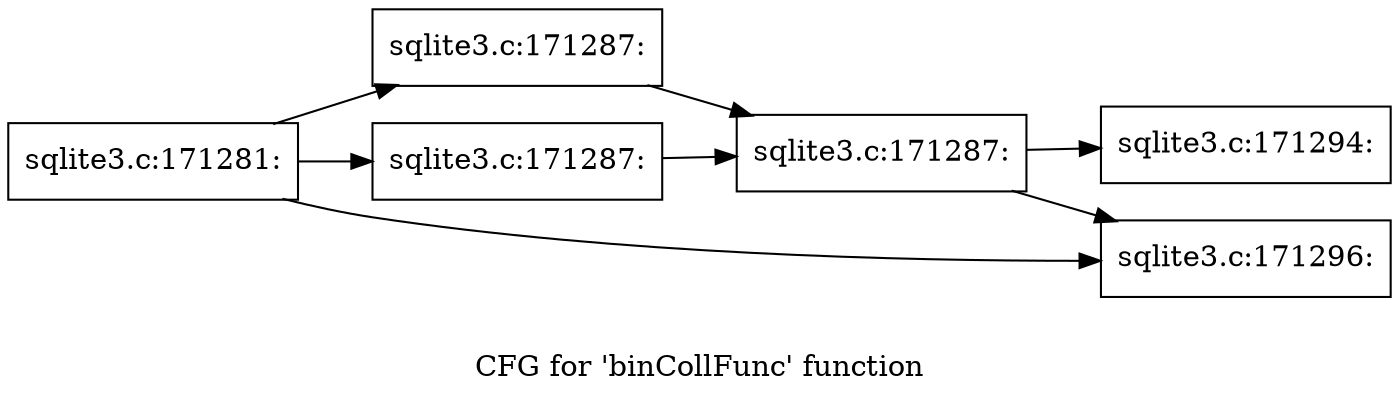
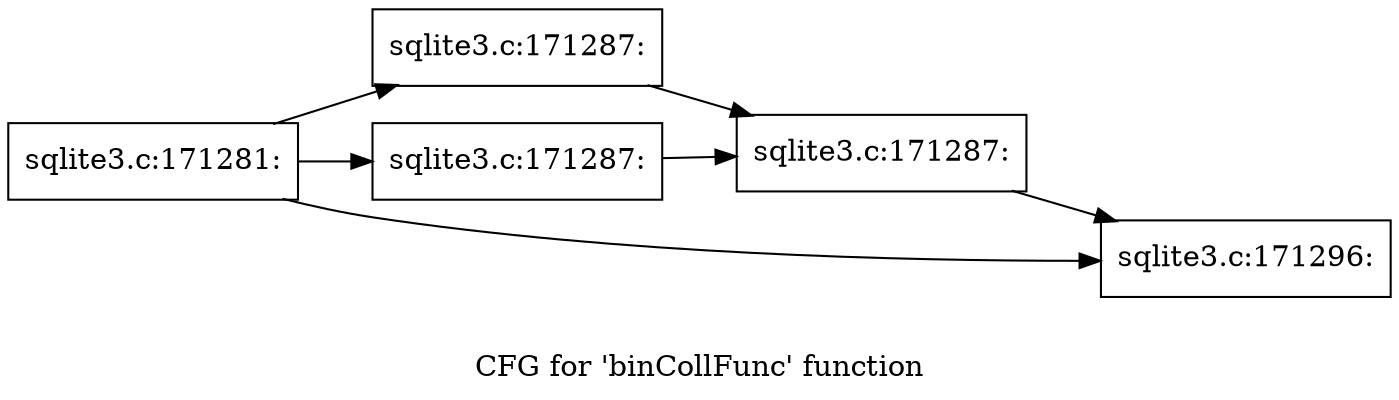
(1246, 145) -> none
